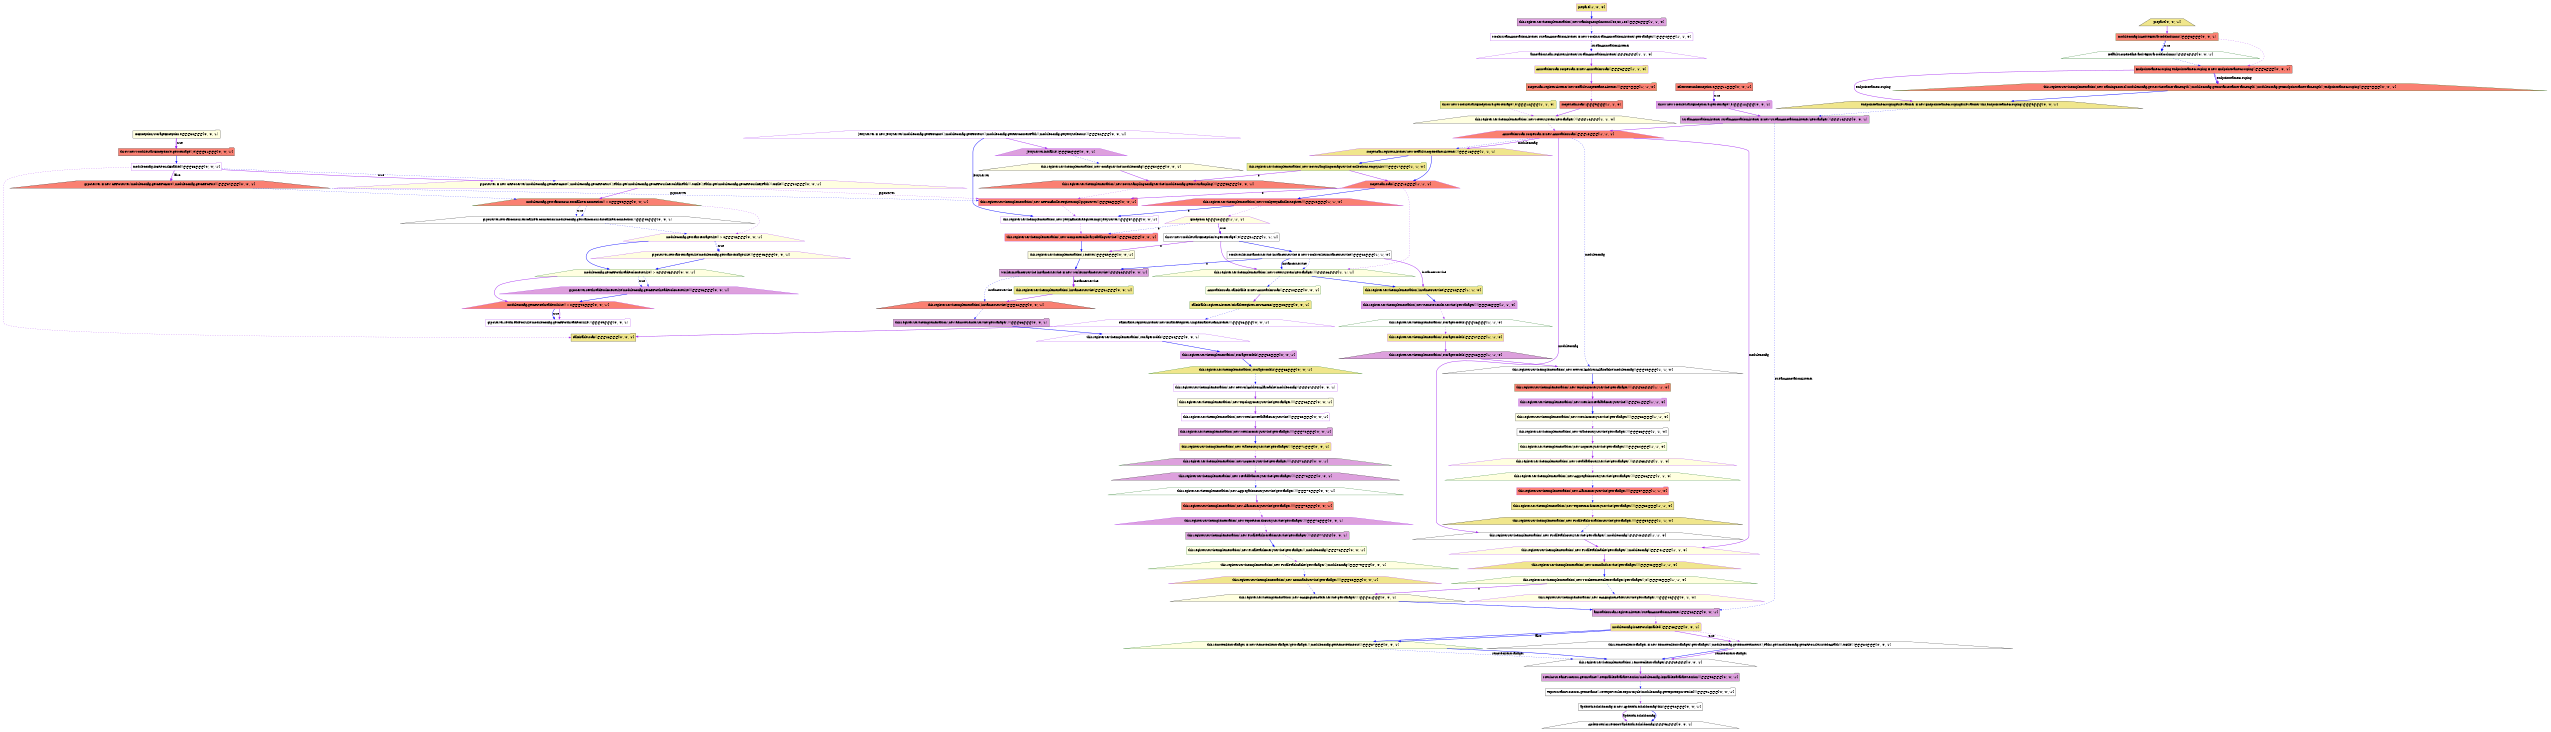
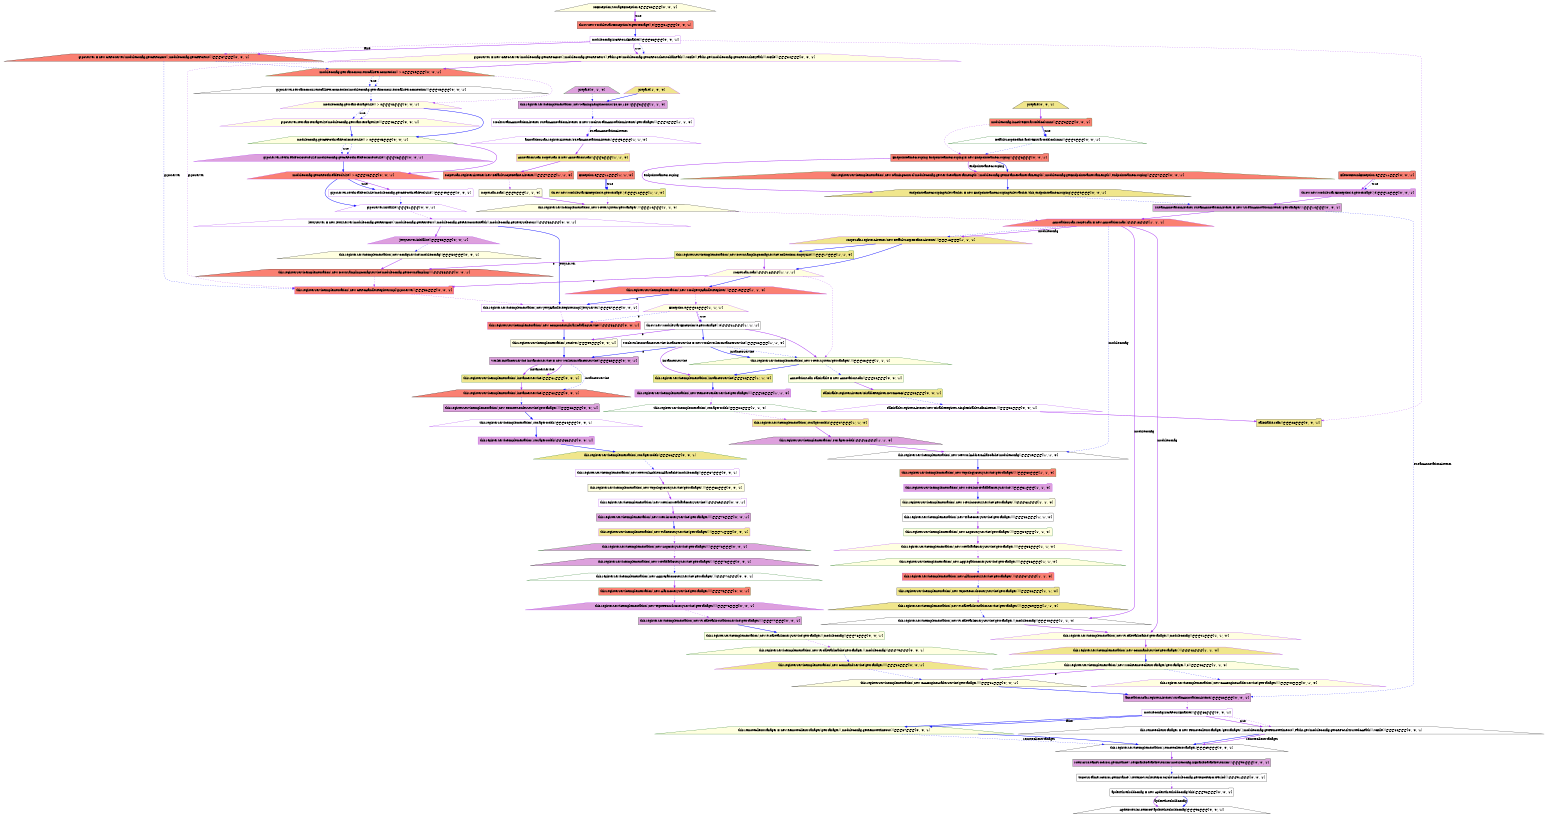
(1592, 8) -> (652, 90)
none -> (592, 90)
(1591, 105) -> (511, 193)
(177, 134) -> (635, 8)
none -> (606, 175)
(1400, 185) -> (764, 273)
none -> (401, 208)
(1656, 627) -> (1187, 713)
